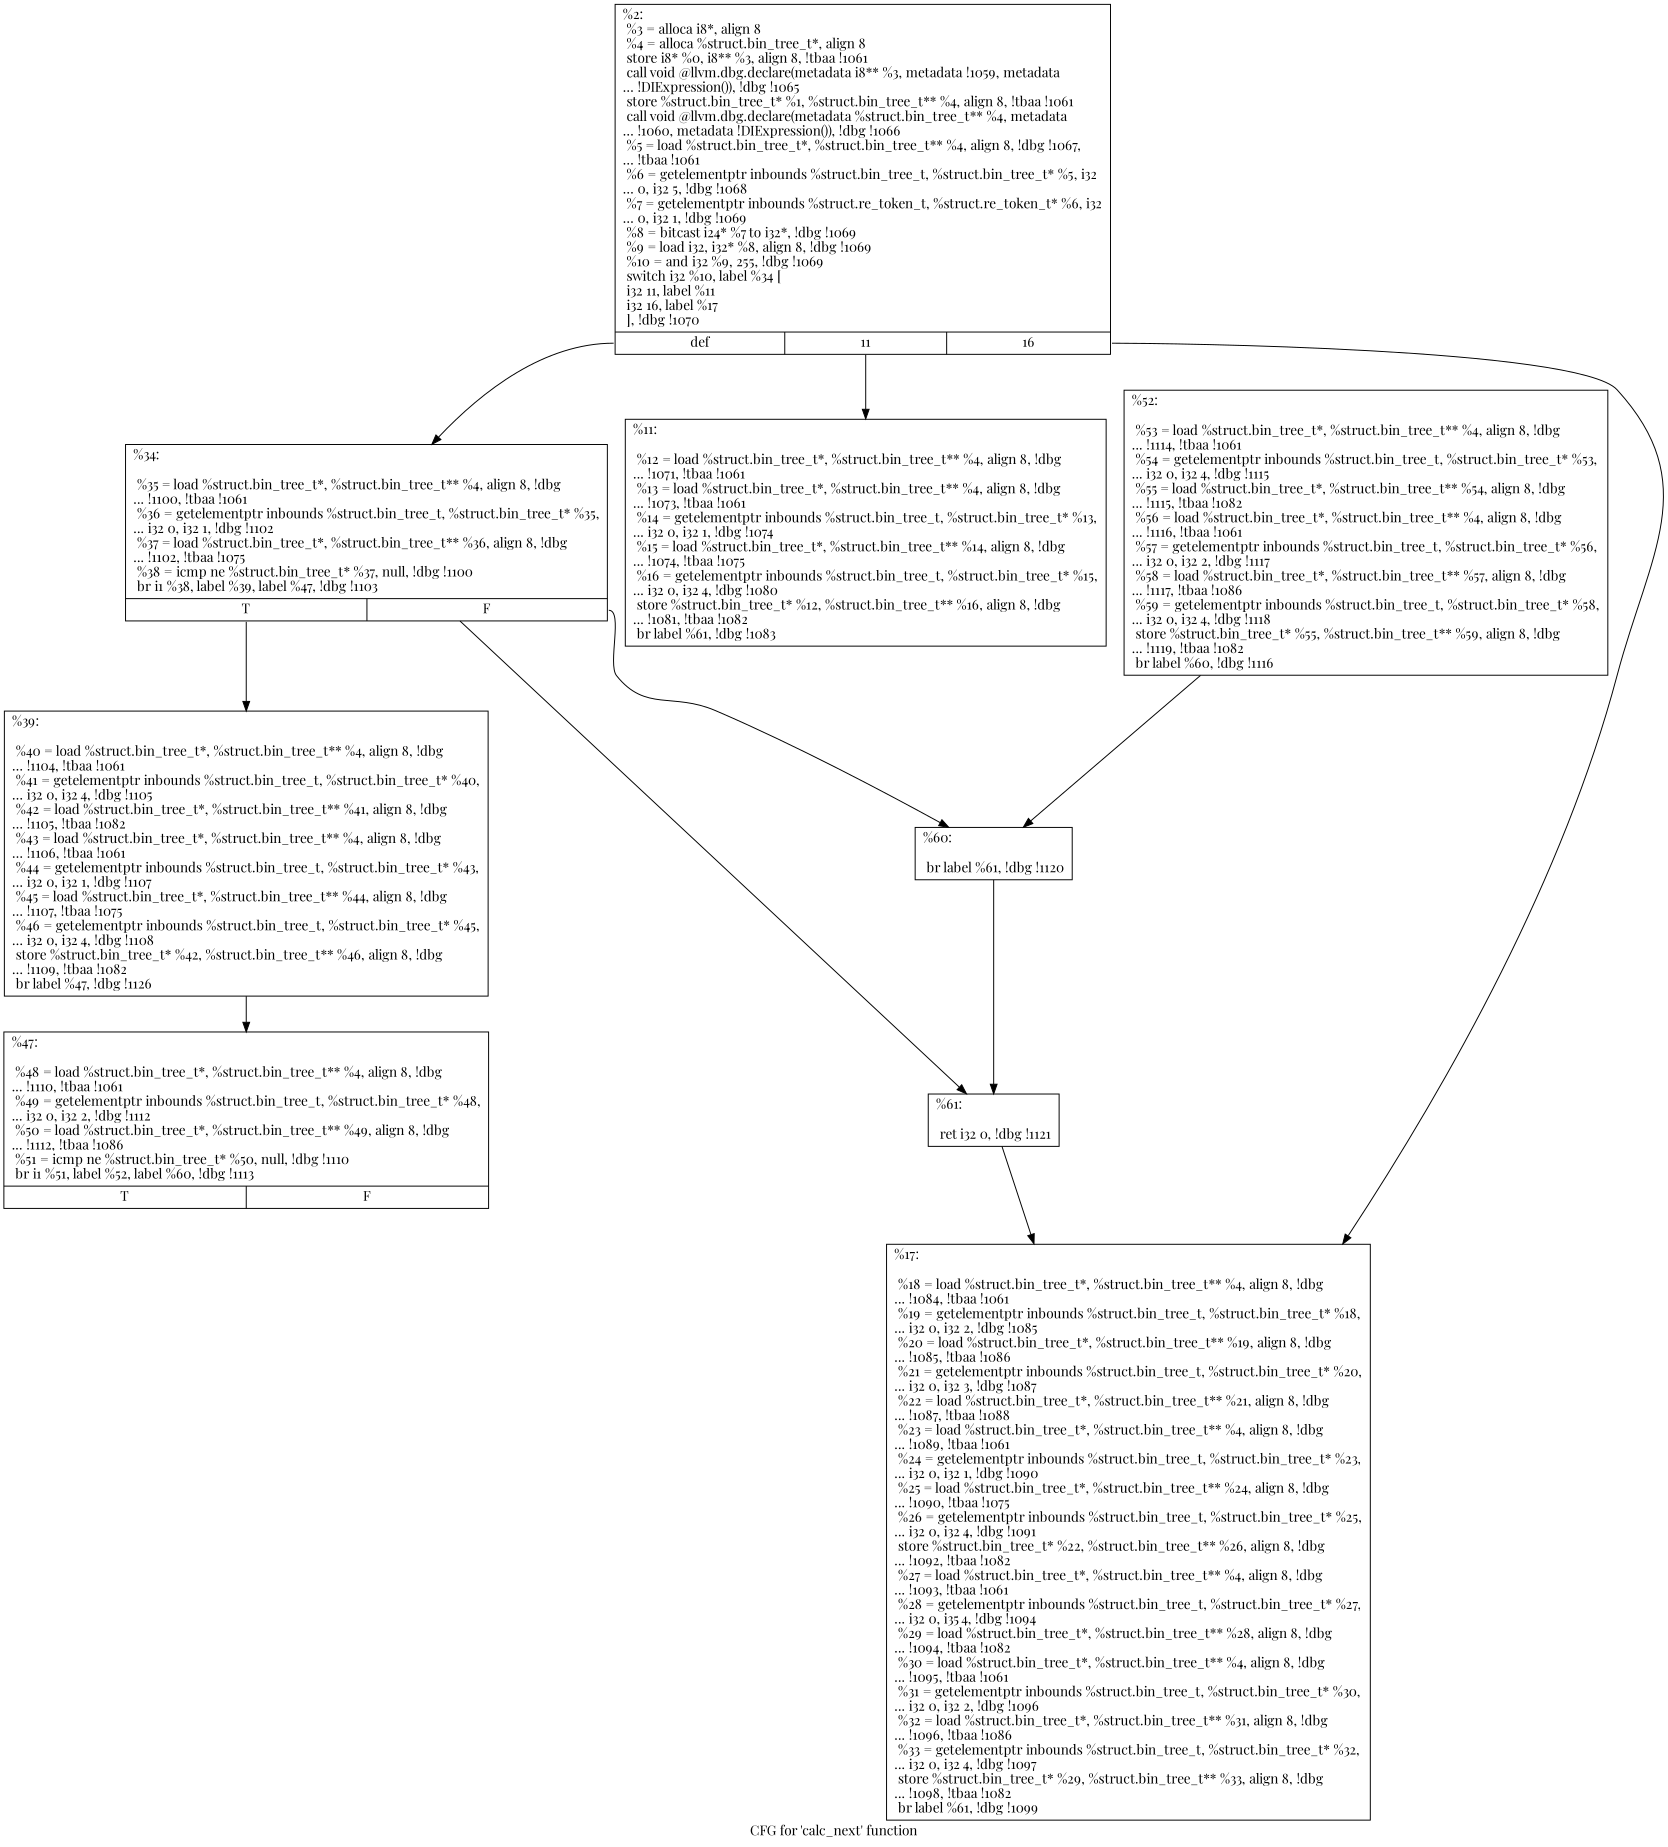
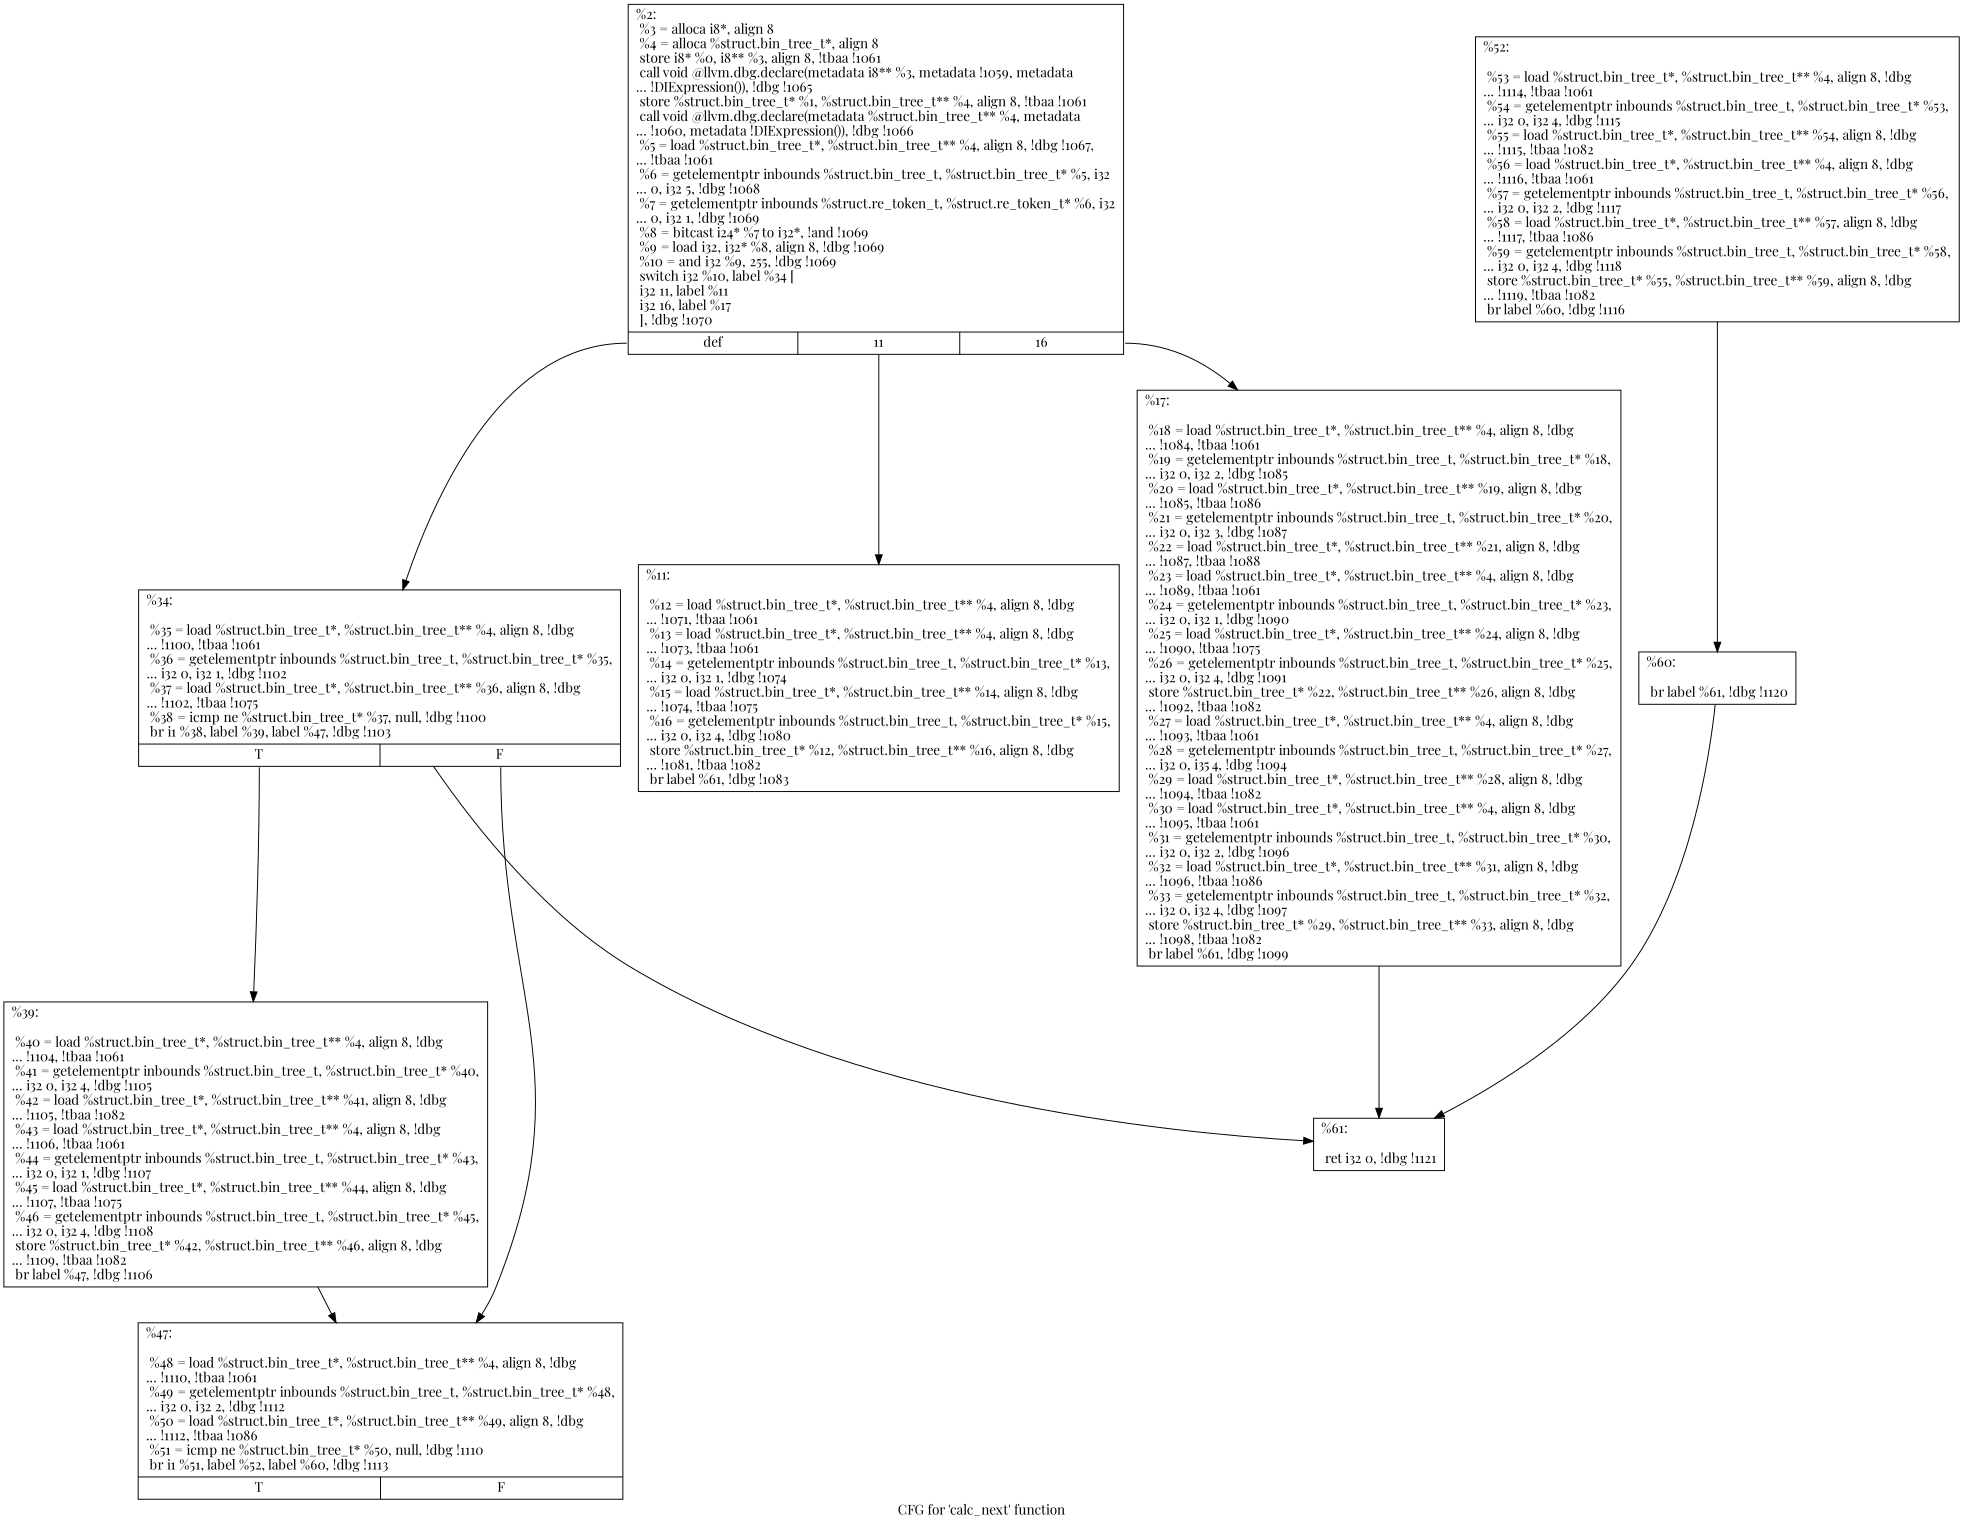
(740, 233) -> (753, 233)
(750, 726) -> (532, 1044)
(82, 984) -> (82, 1275)
(1016, 1191) -> (1379, 1037)
